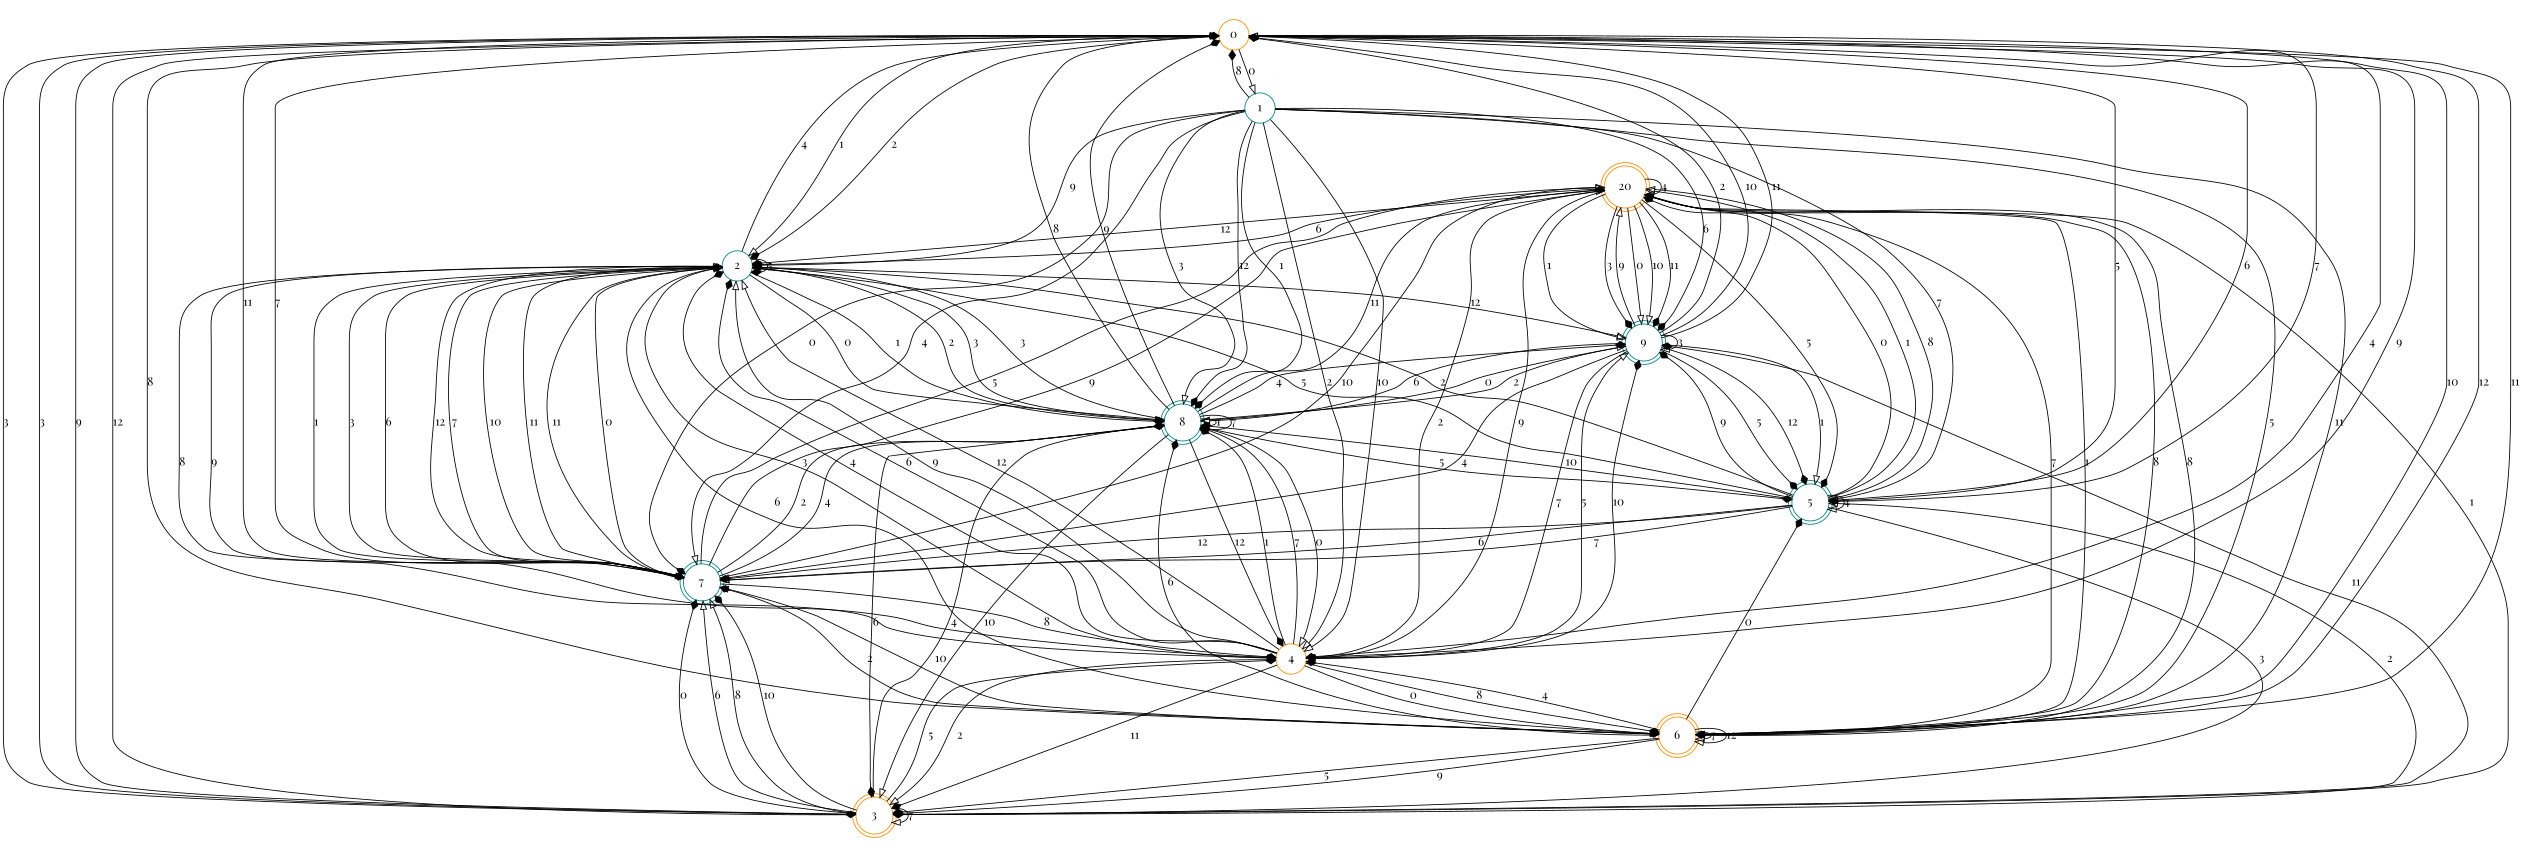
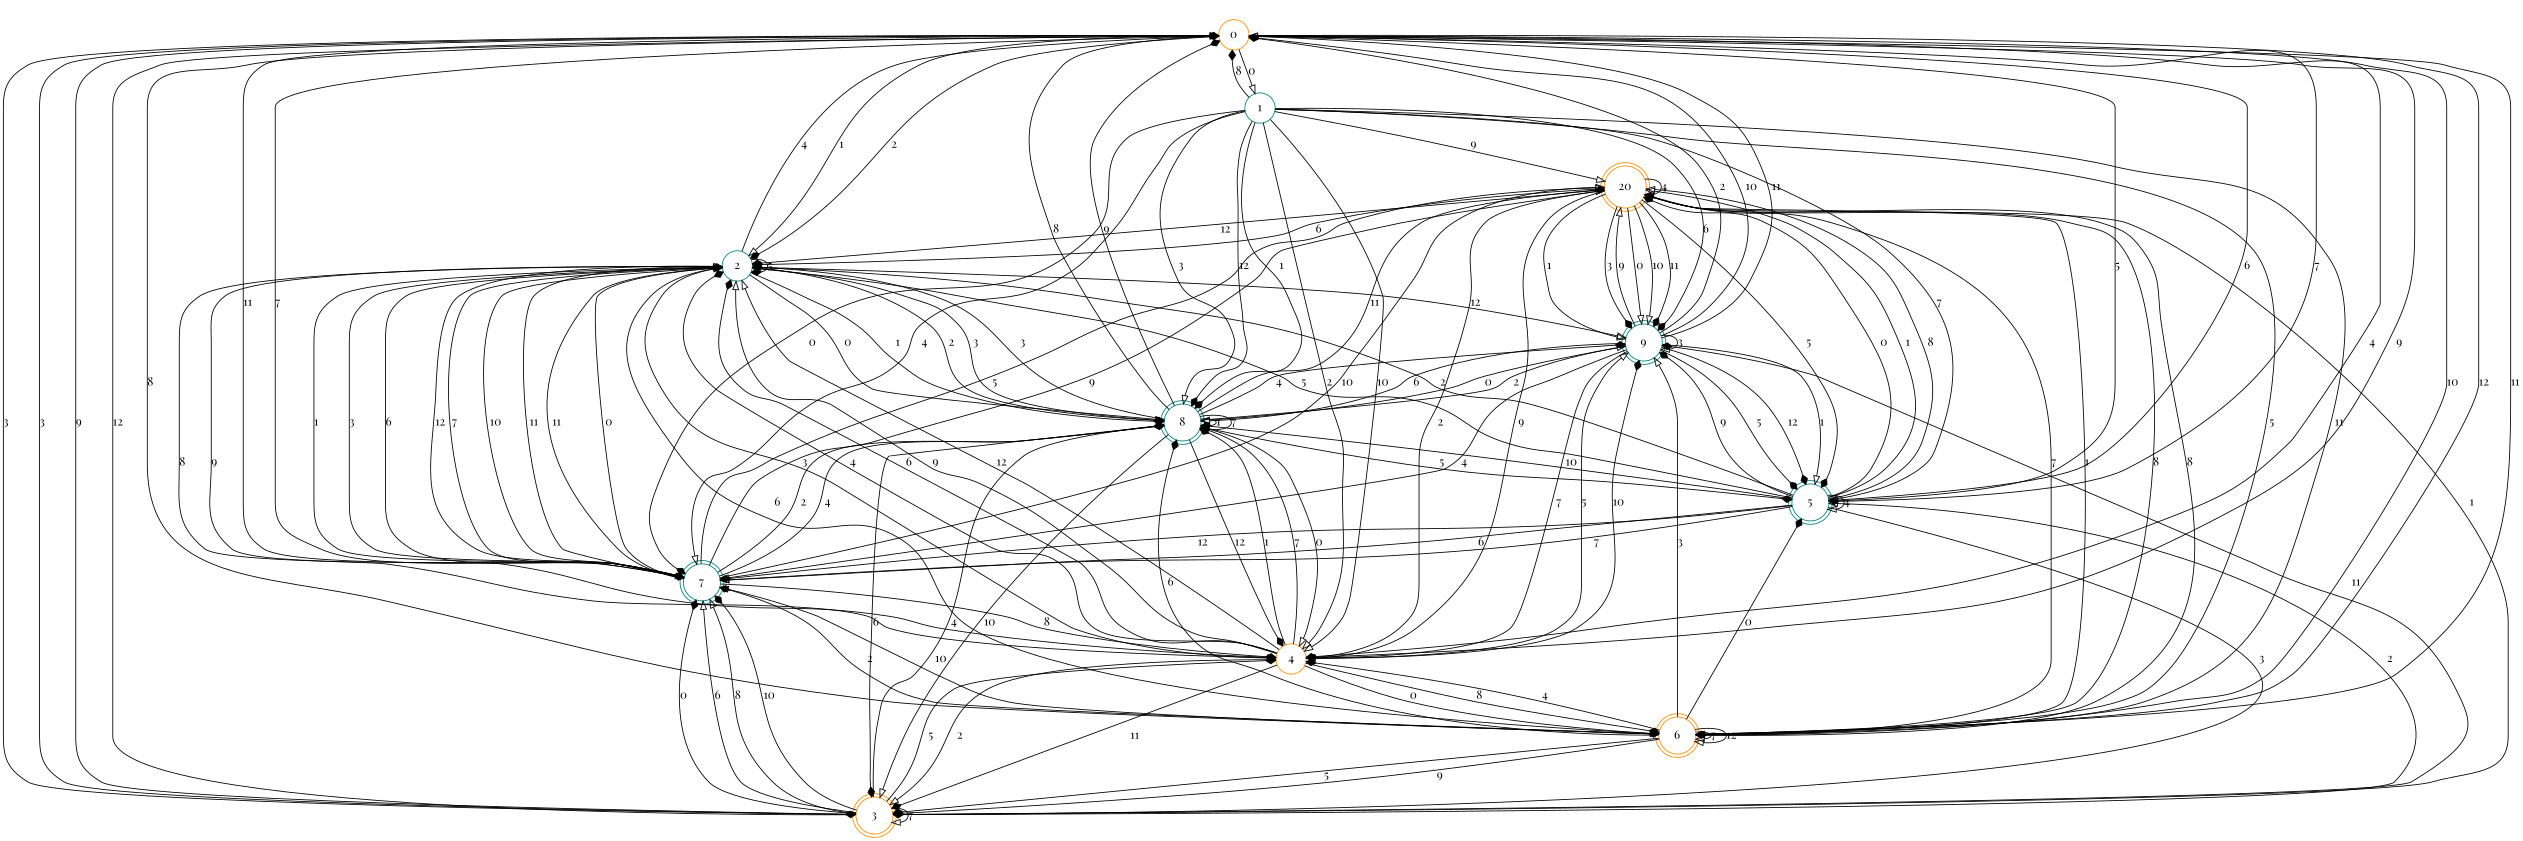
(1029, 233) -> (1436, 143)
none -> (1677, 539)
